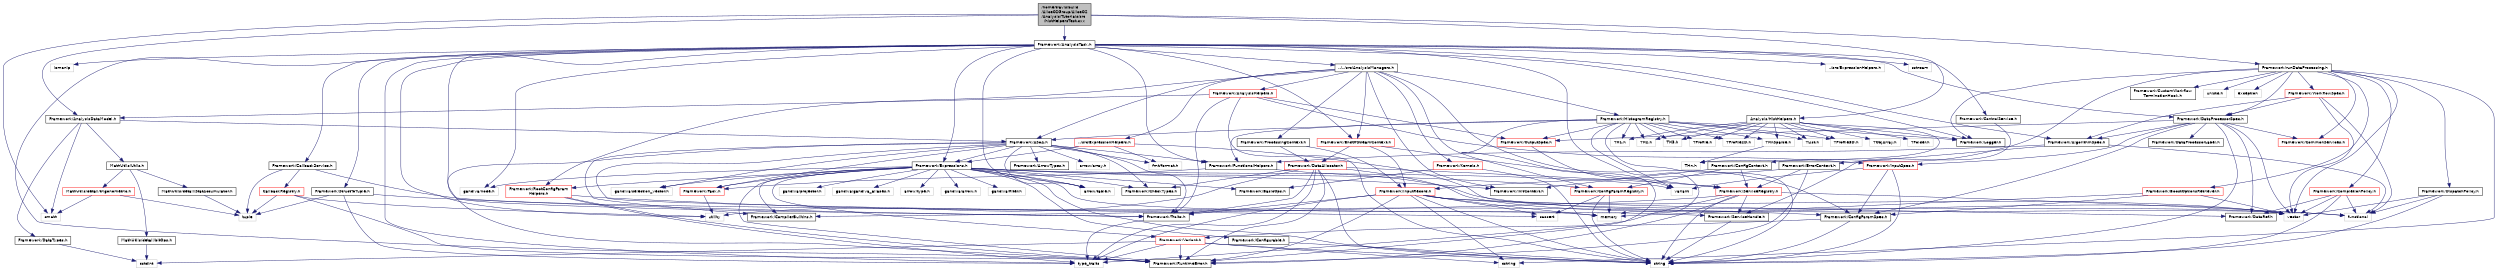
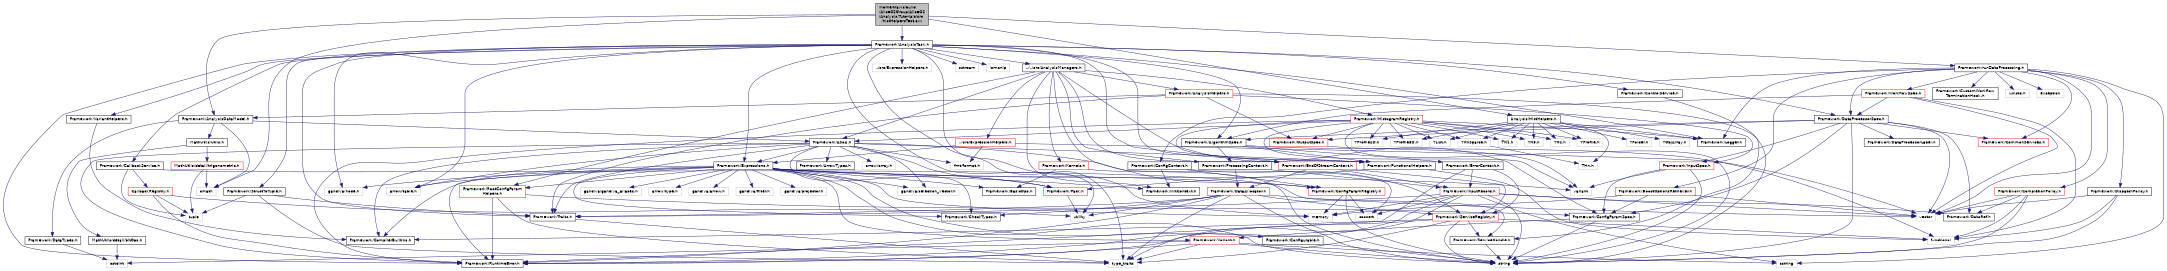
none -> (99, 119)
(1633, 119) -> (1387, 119)
none -> (1223, 153)
(197, 191) -> none
